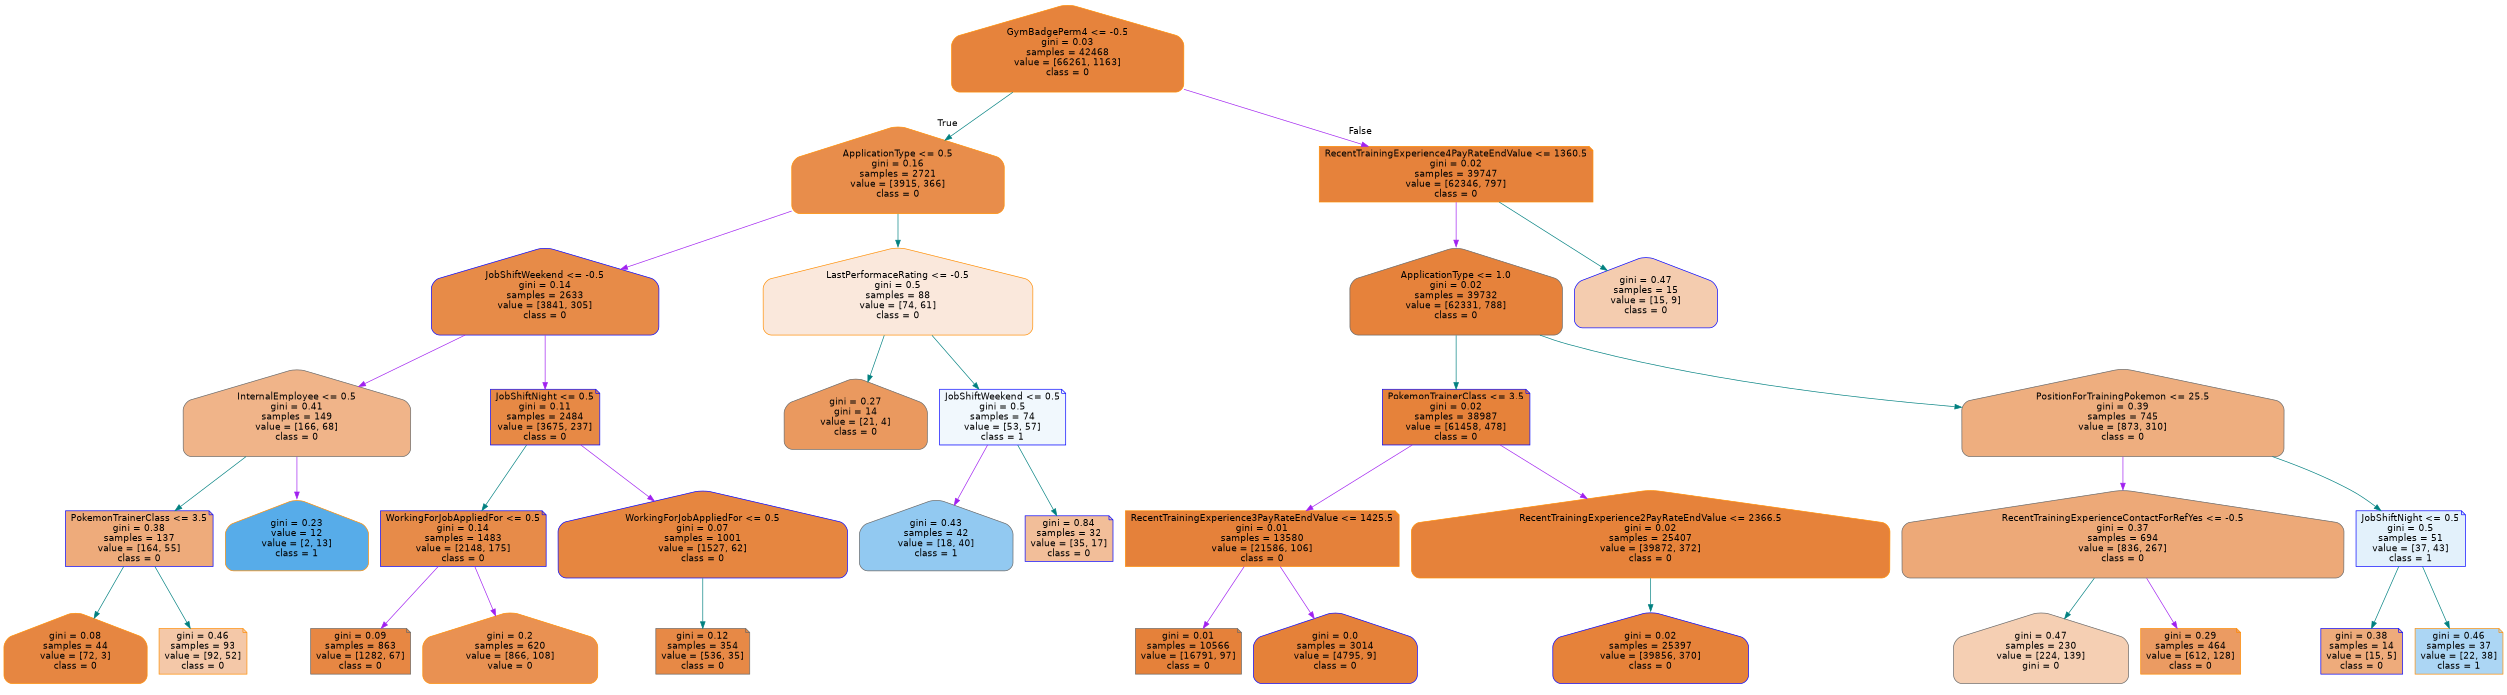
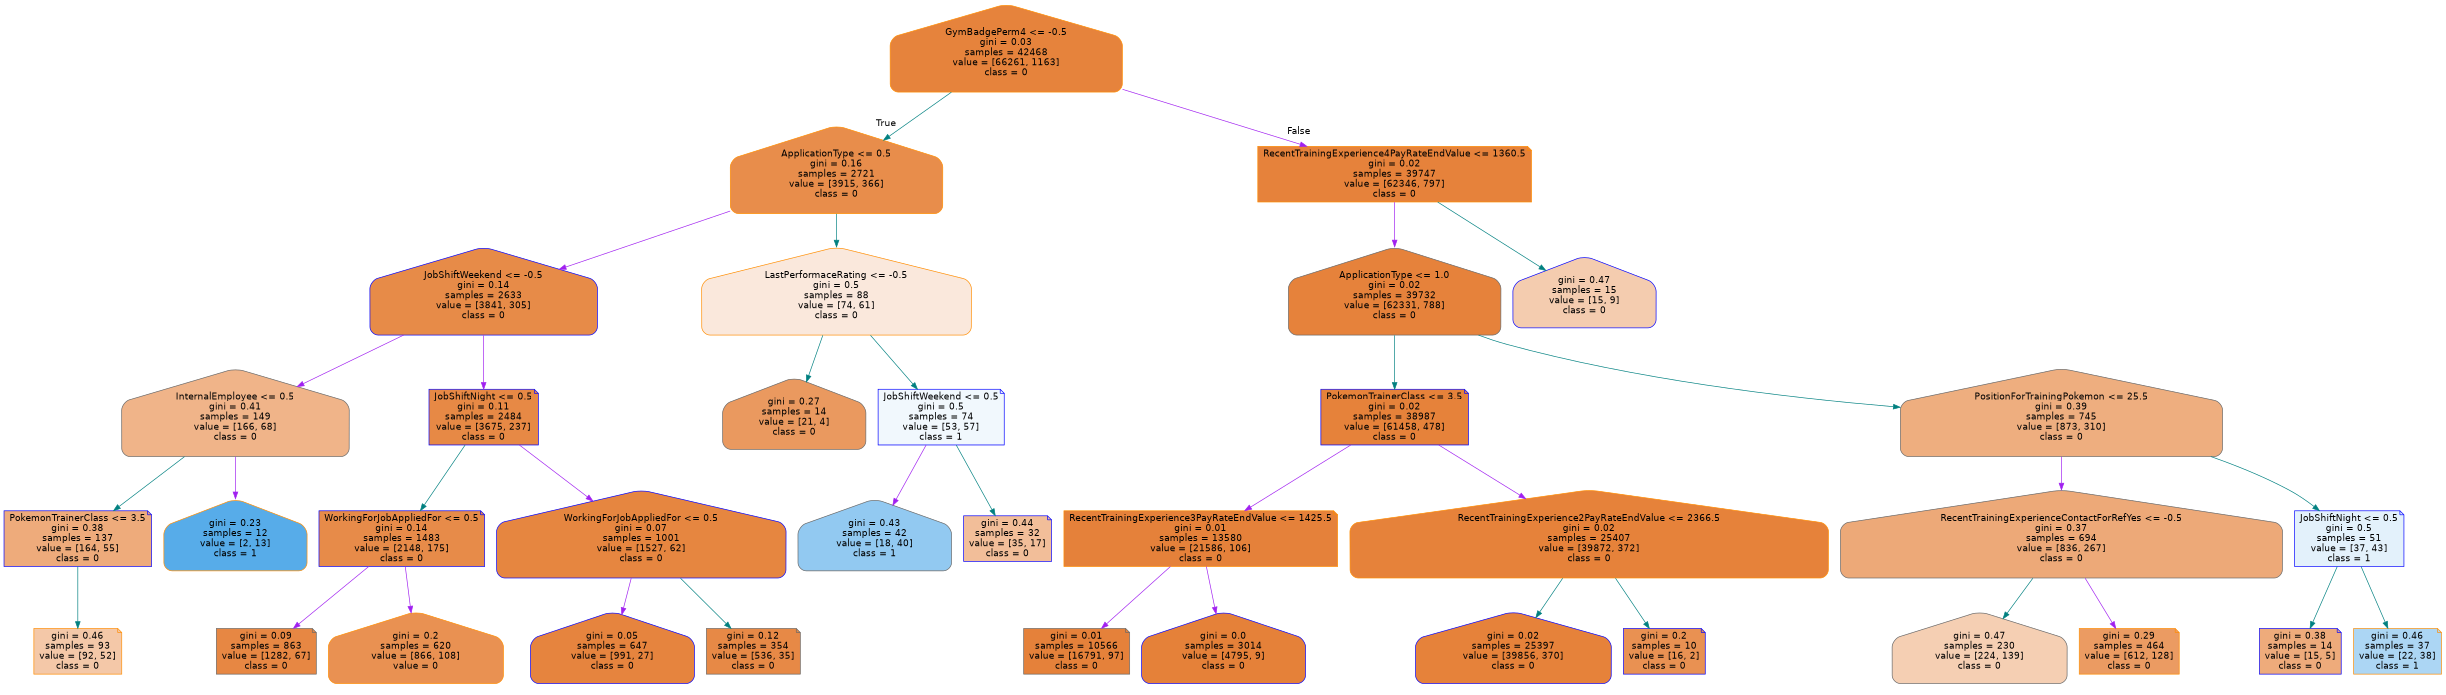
(856, 417) -> (794, 417)
(297, 539) -> (235, 539)
(1069, 539) -> (1008, 539)
(76, 651) -> none
none -> (612, 651)
none -> (1664, 651)
(2041, 651) -> (1980, 651)
